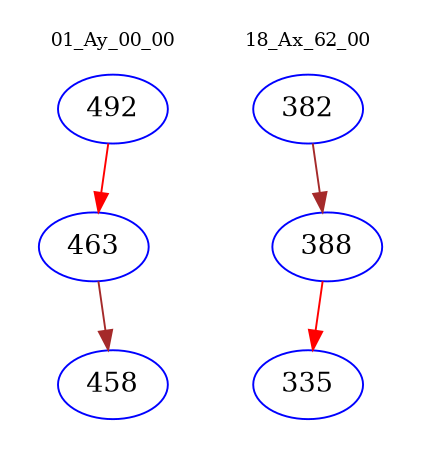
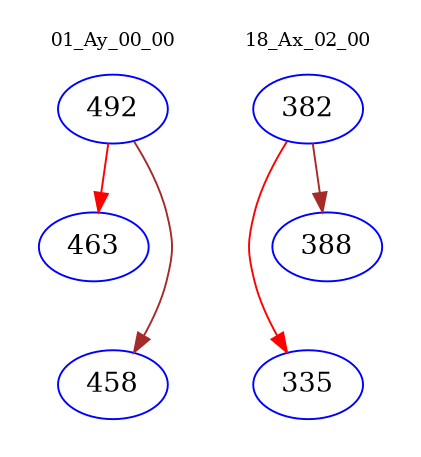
(308, 41) -> (308, 41)
(102, 306) -> (171, 237)
(319, 306) -> (250, 237)
